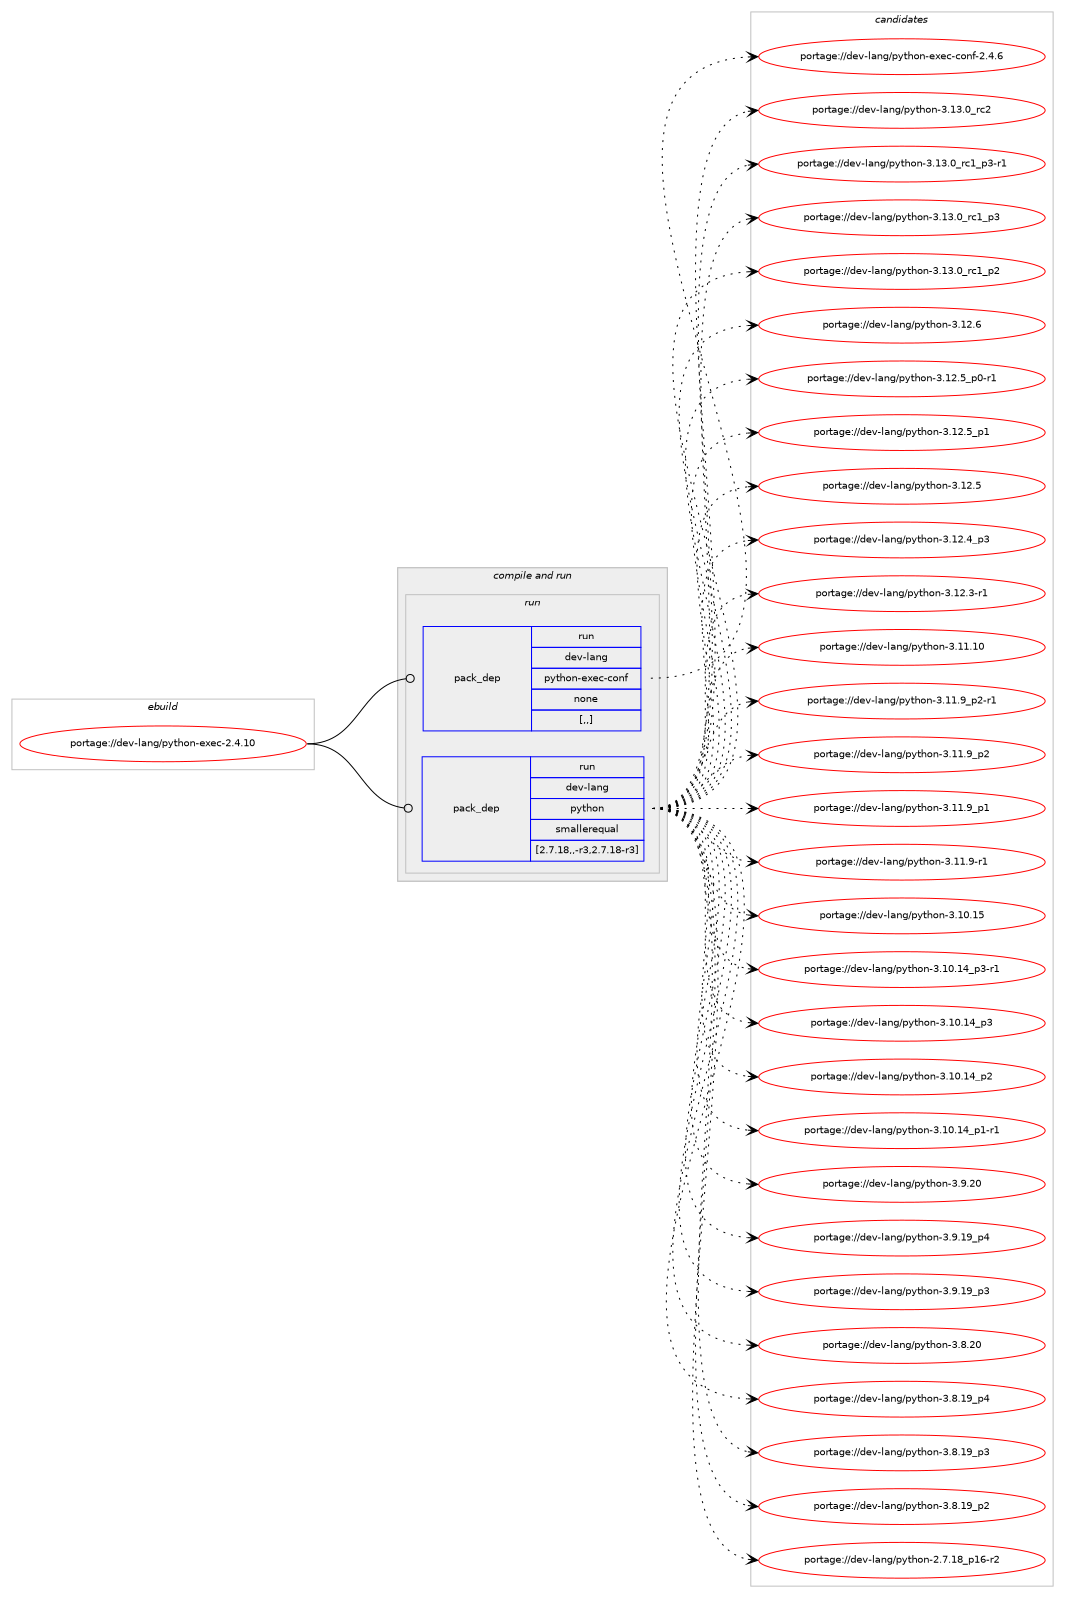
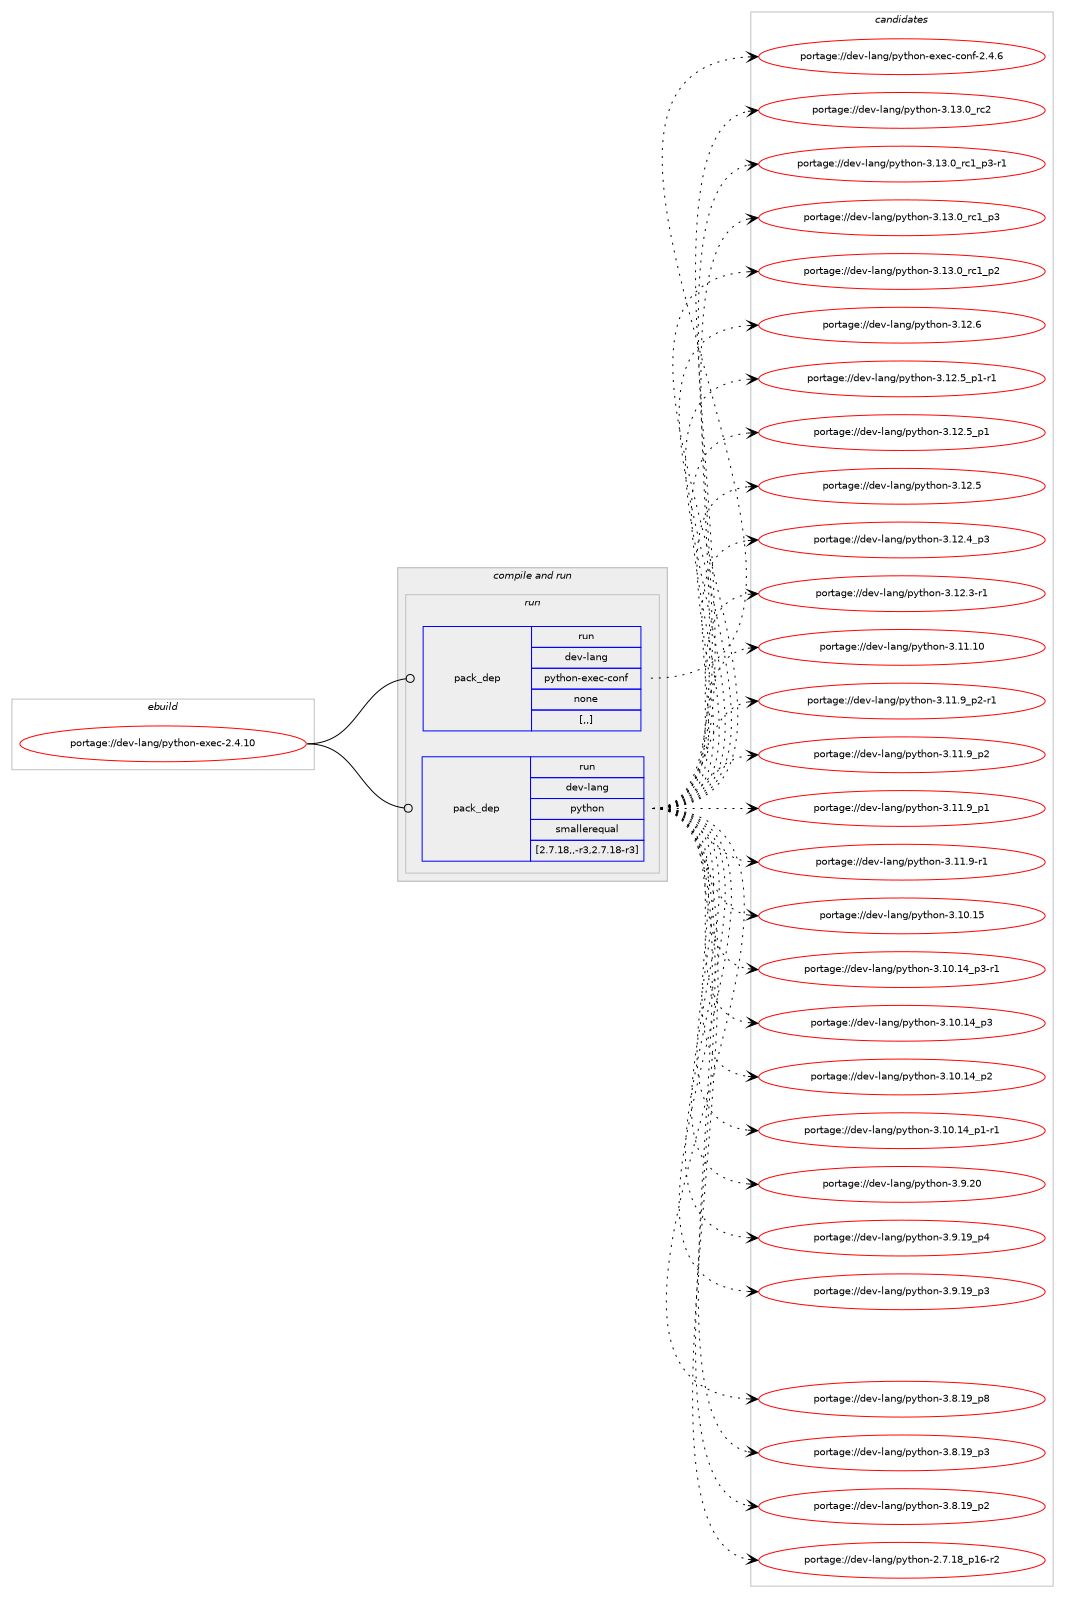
(902, 379) -> (902, 379)
(902, 1345) -> none
(902, 1399) -> (902, 1399)
